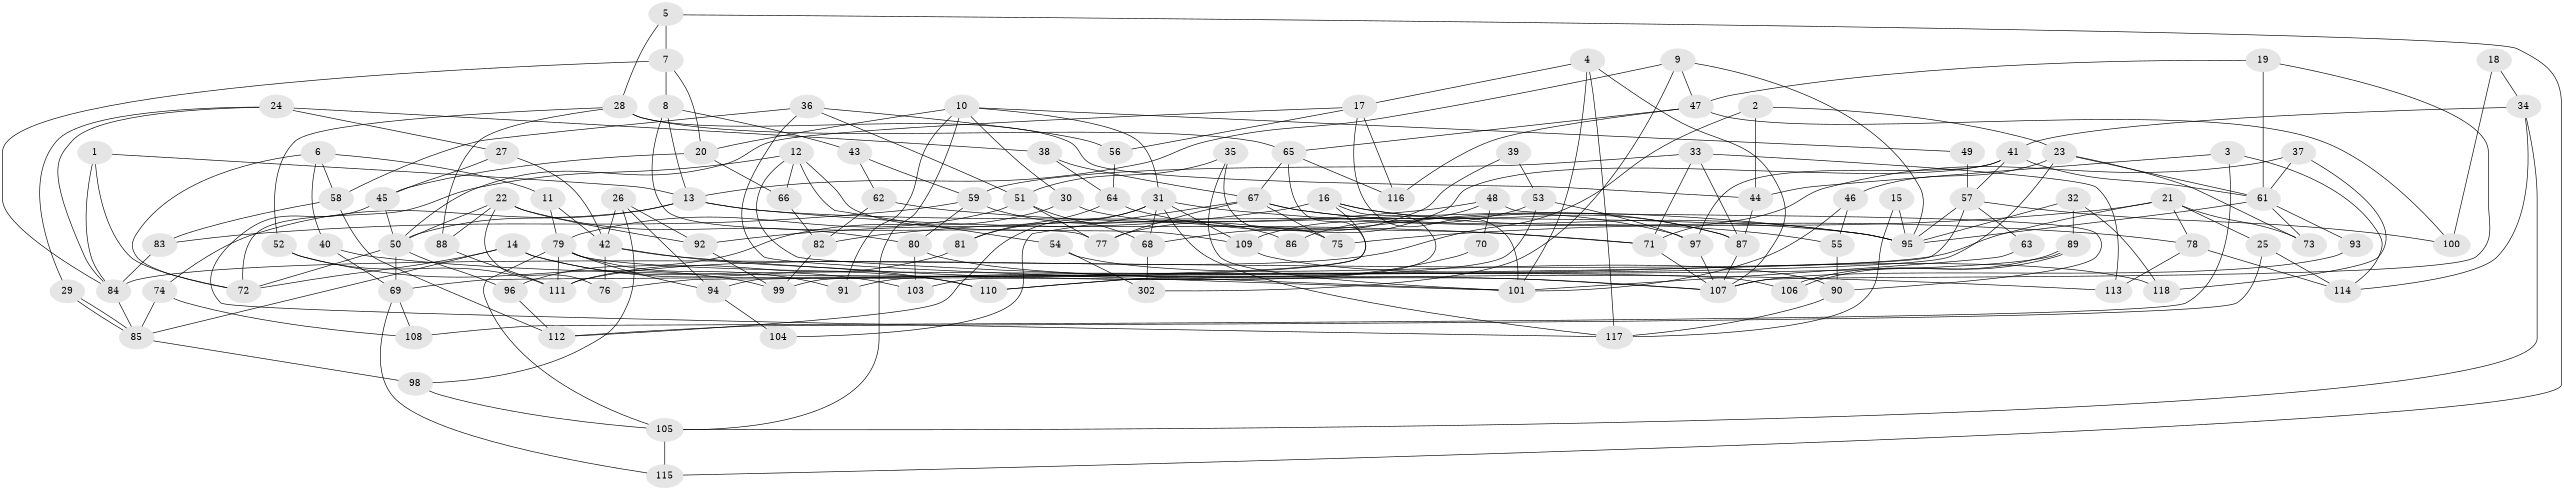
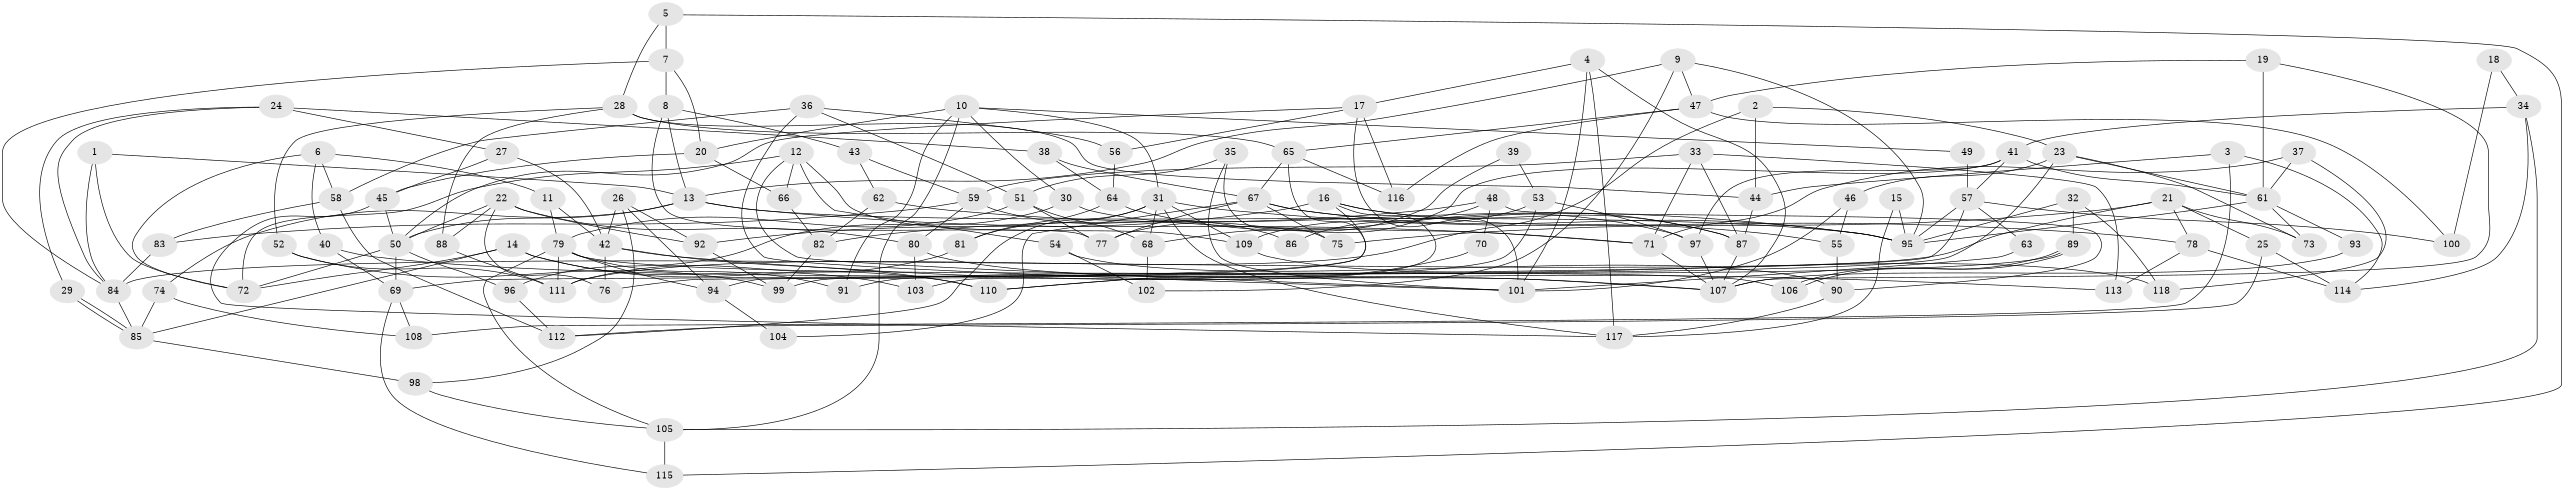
(1147, 291) -> (1147, 291)
